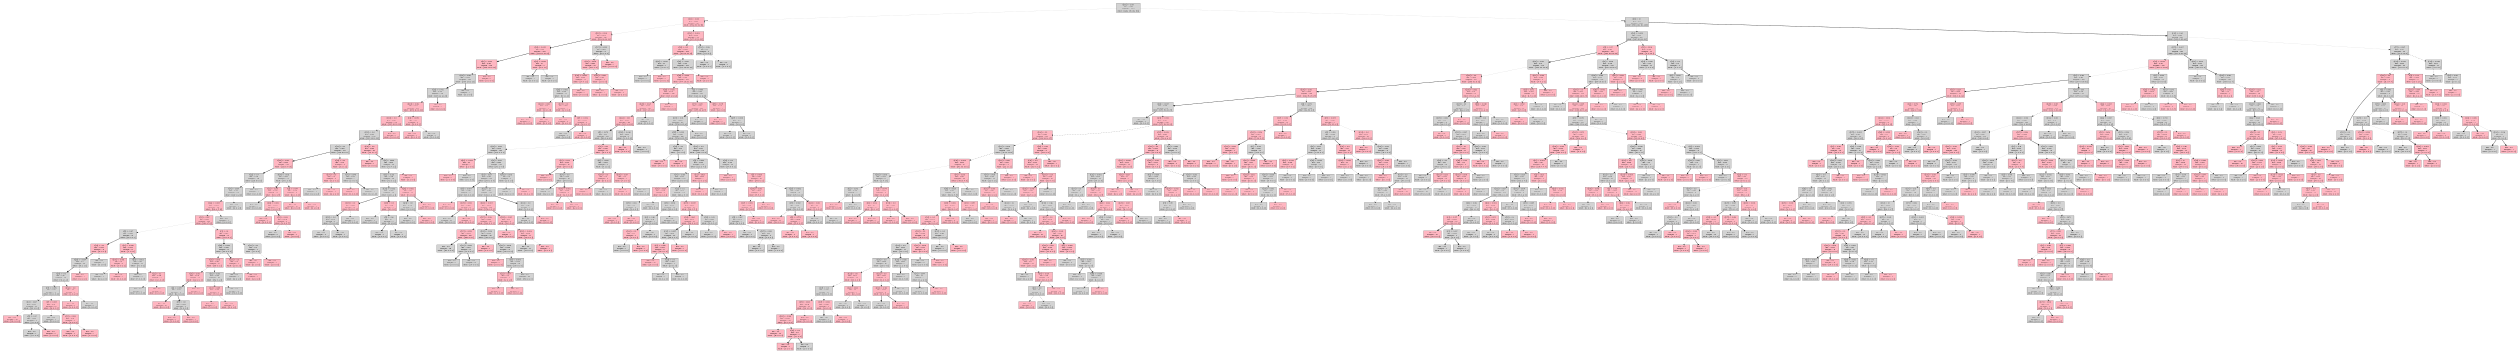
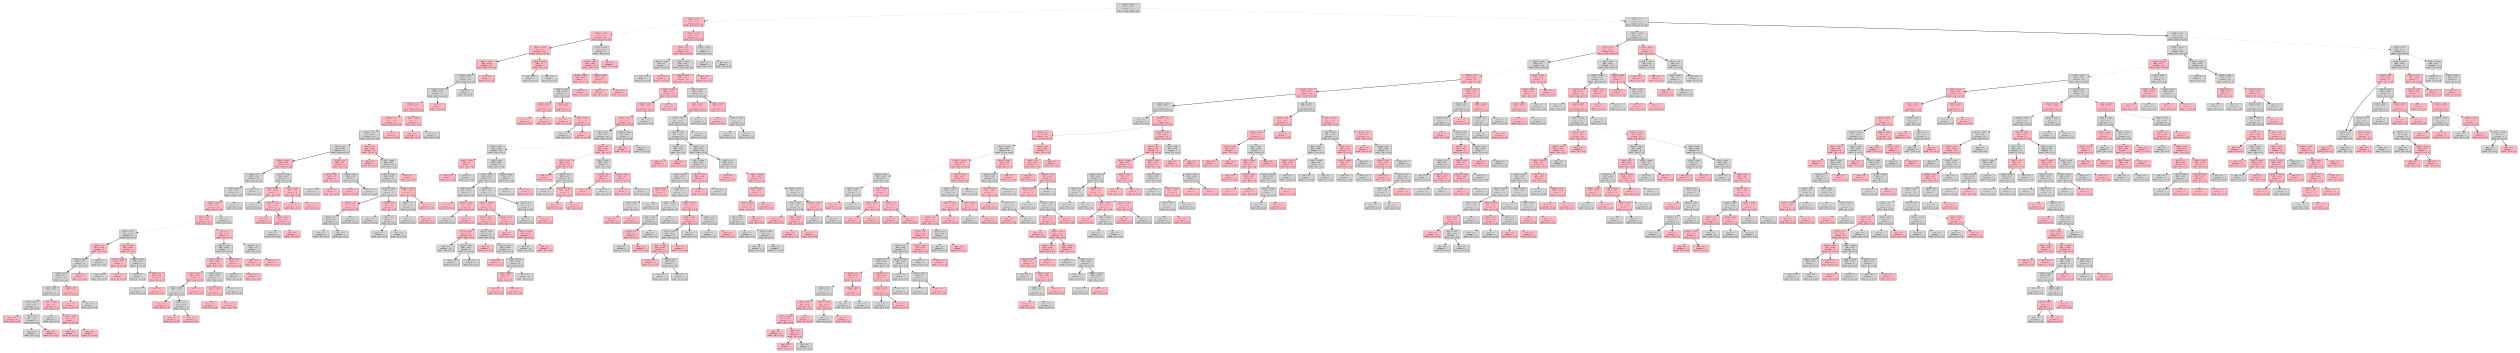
(2363, 128) -> (2354, 128)
